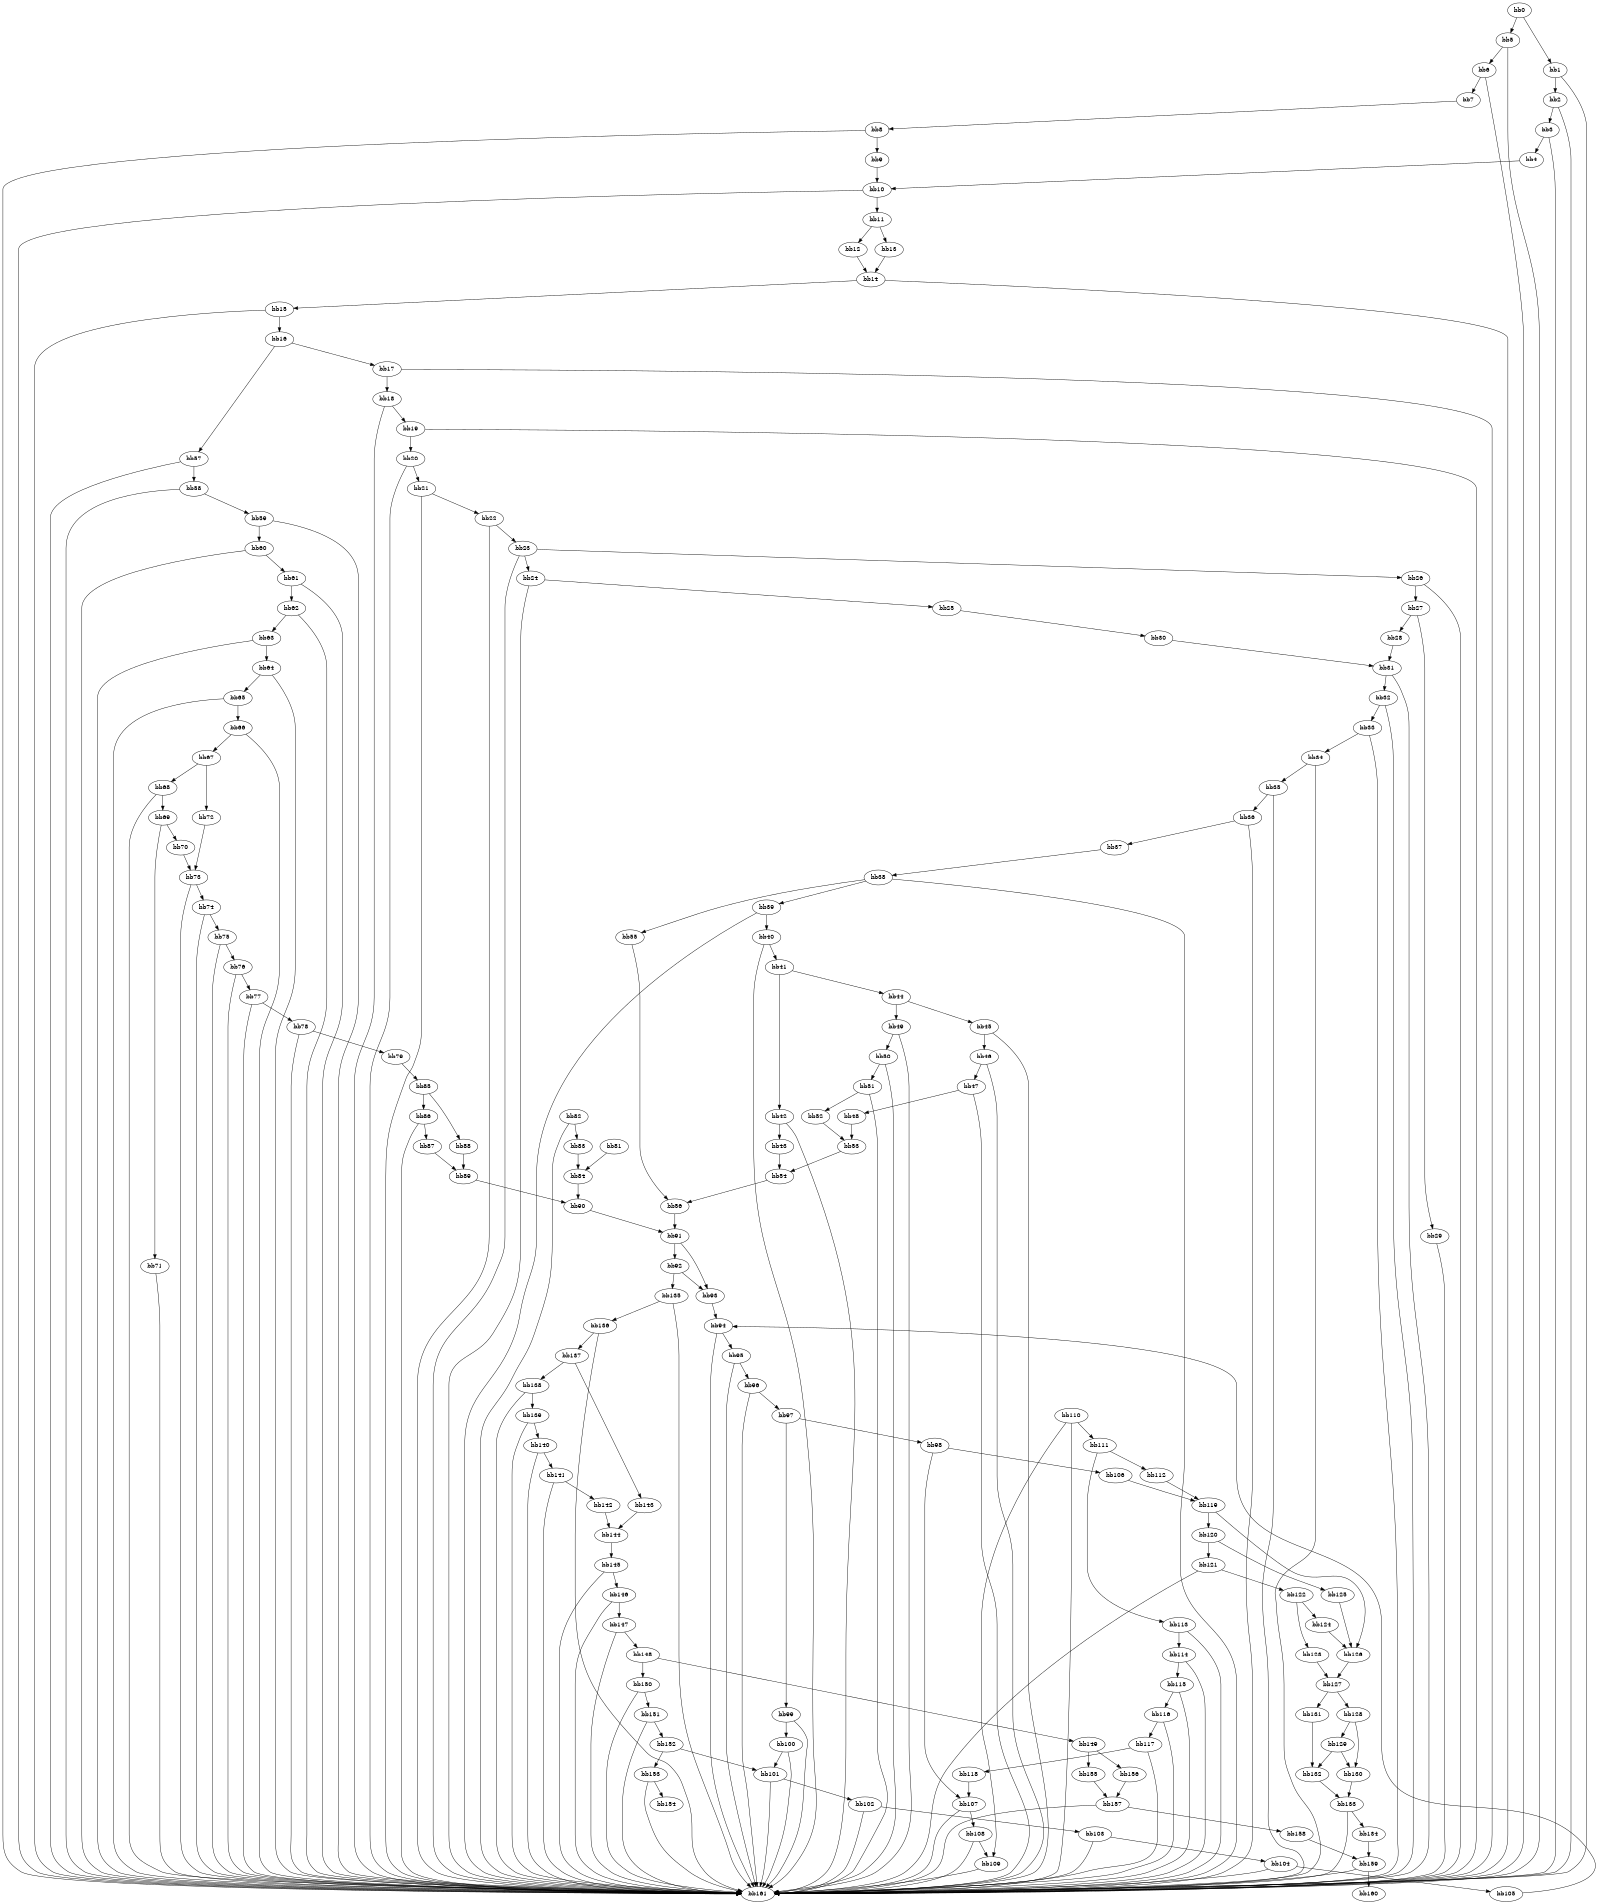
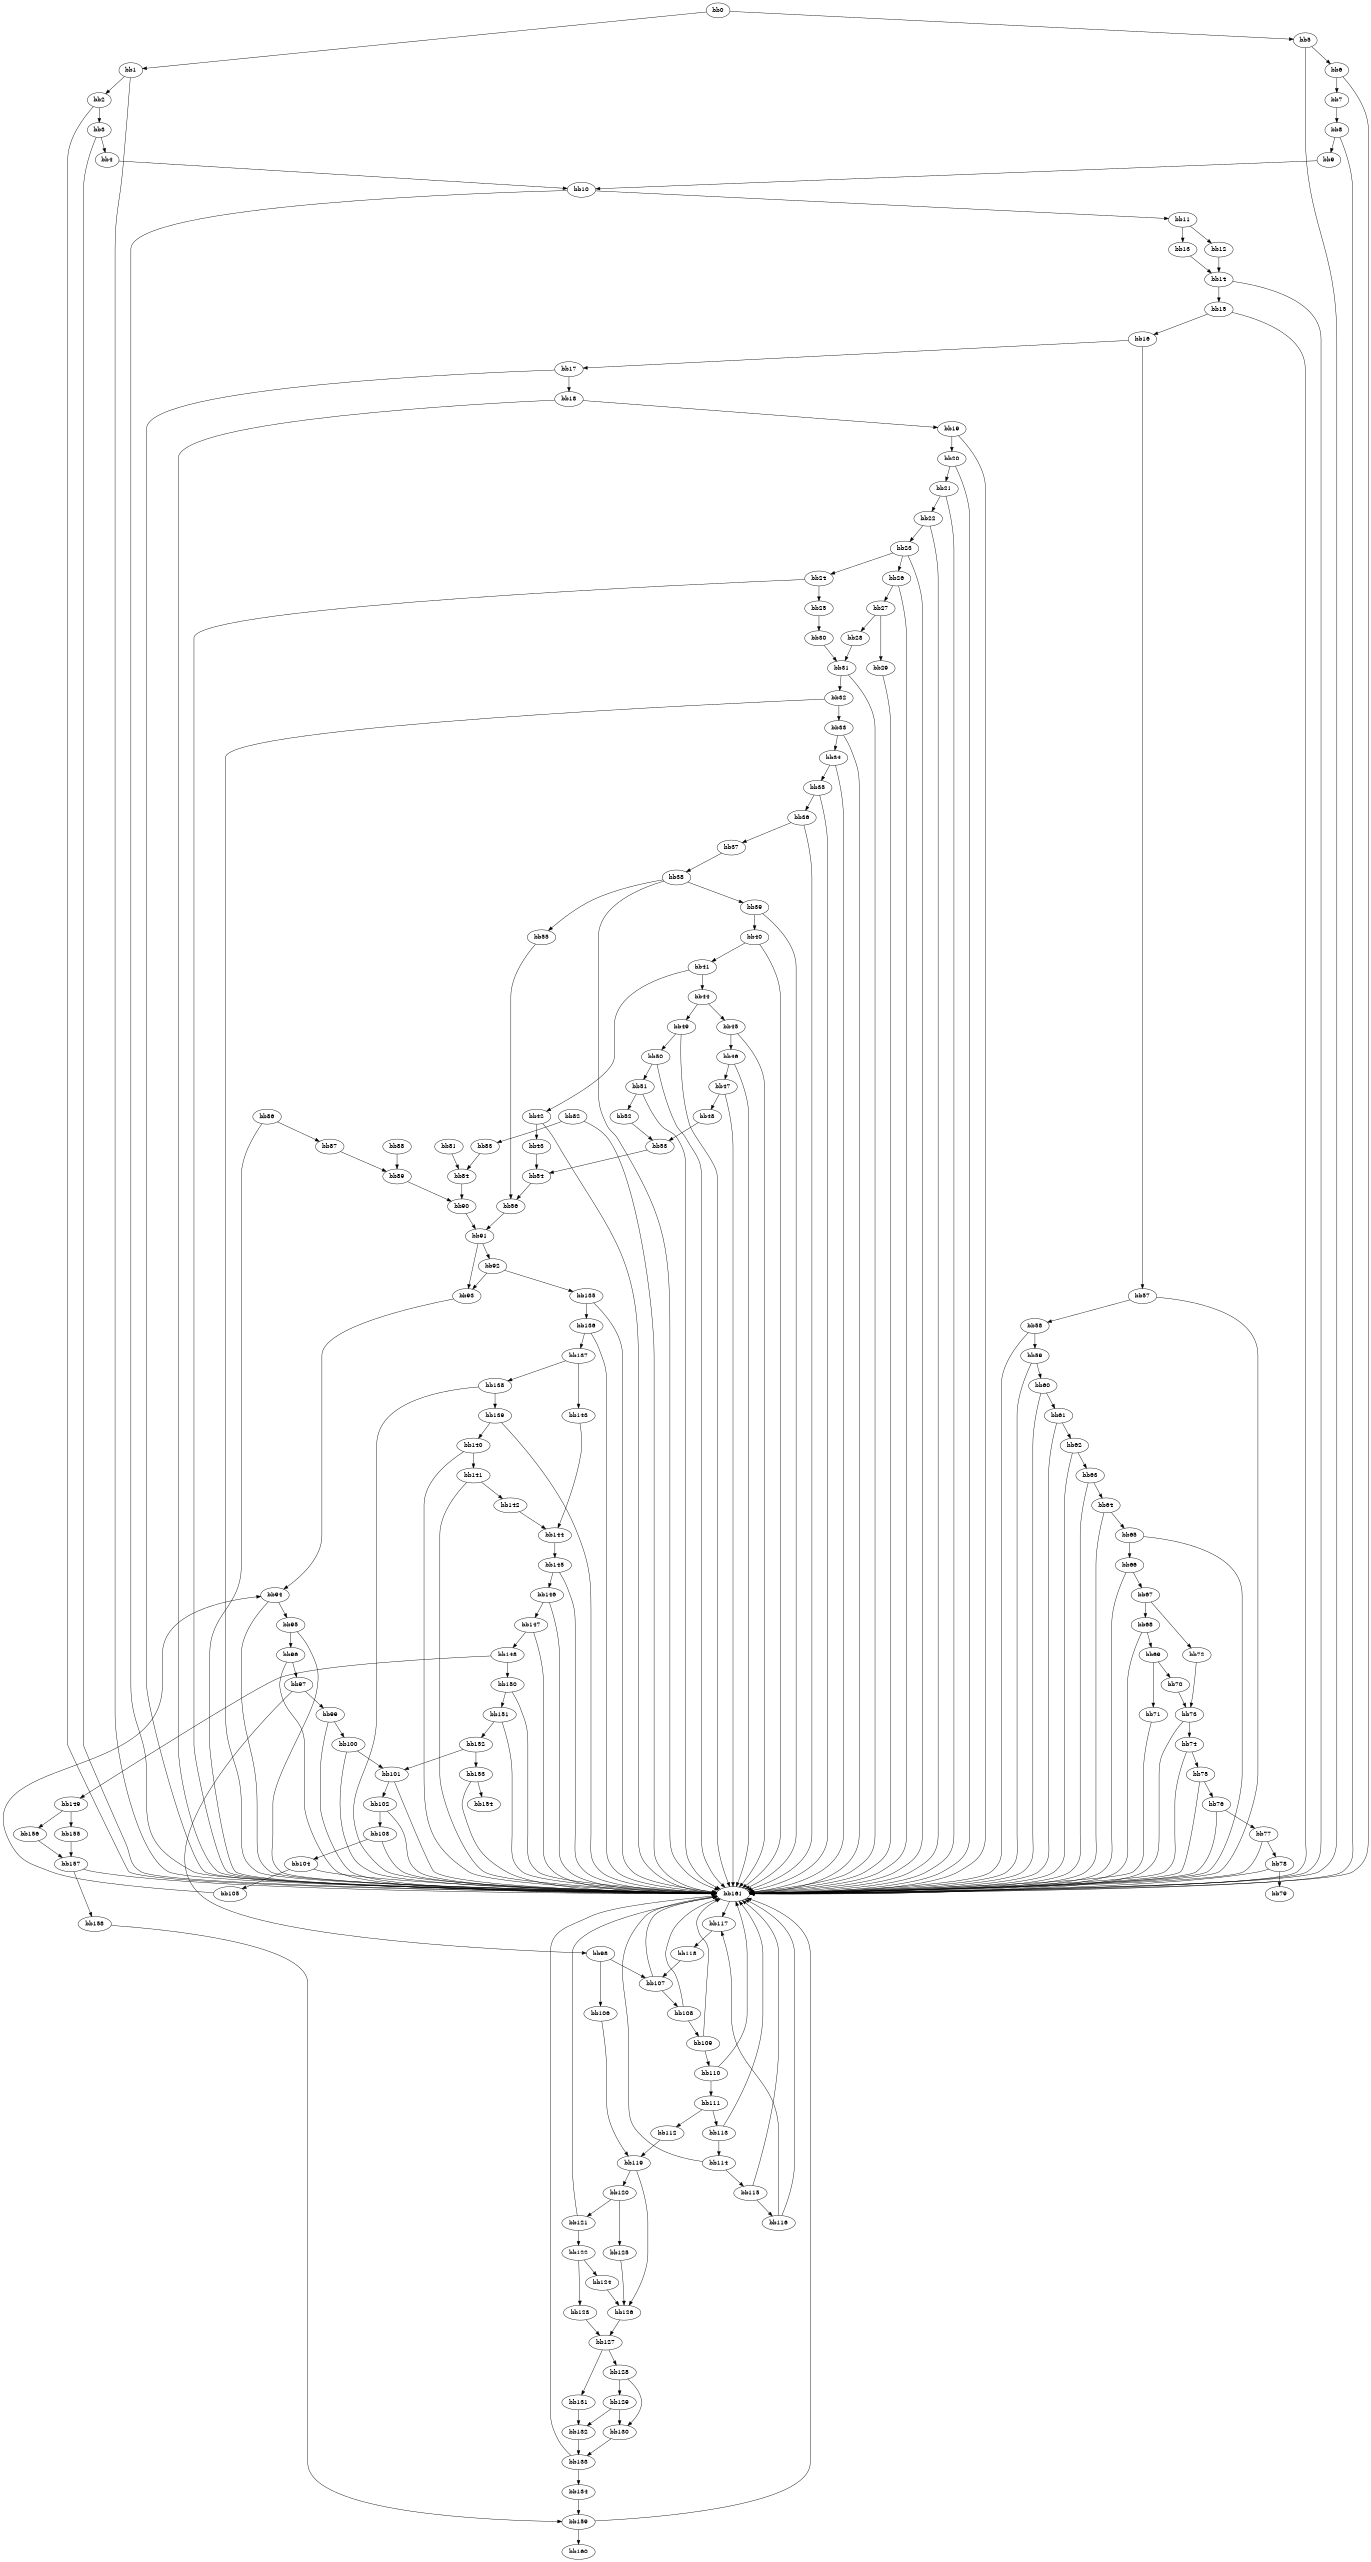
(424, 1087) -> none
(981, 1628) -> (706, 2056)
(1079, 1873) -> (727, 1907)
